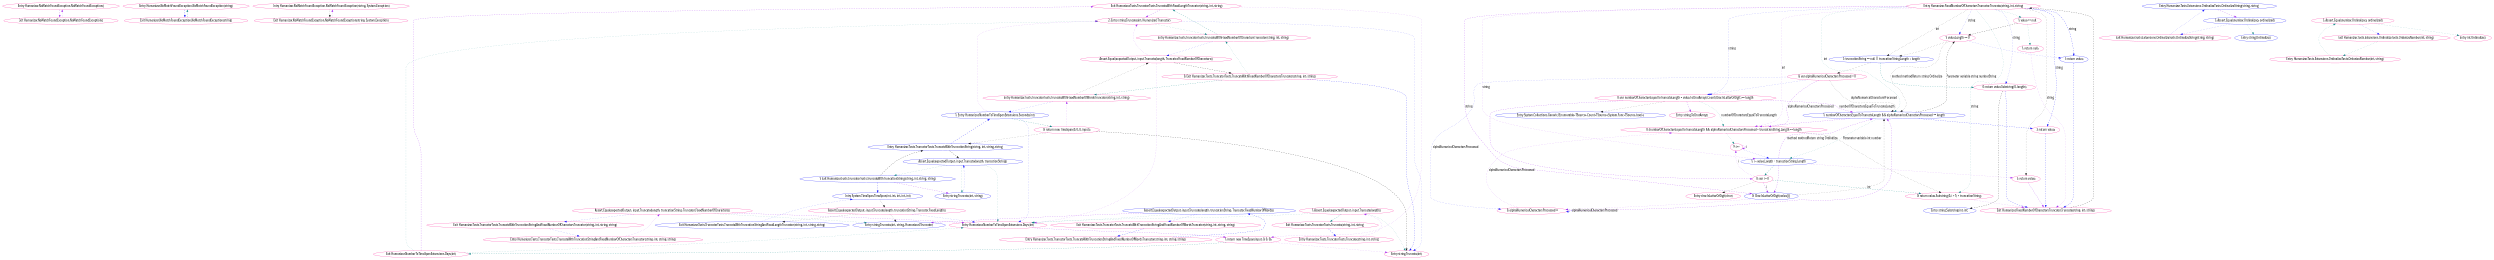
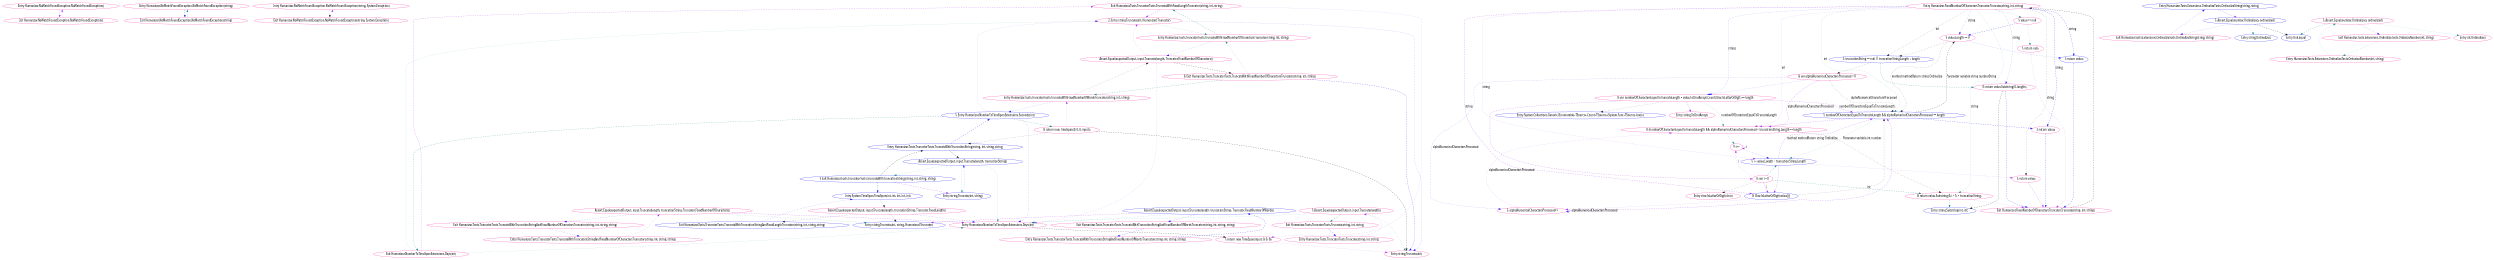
(1994, 29) -> (1994, 29)
none -> (2296, 38)
(1770, 169) -> (1771, 171)
none -> (1949, 202)
(1532, 211) -> (1532, 211)
(1128, 232) -> (1128, 232)
(849, 251) -> (629, 126)
